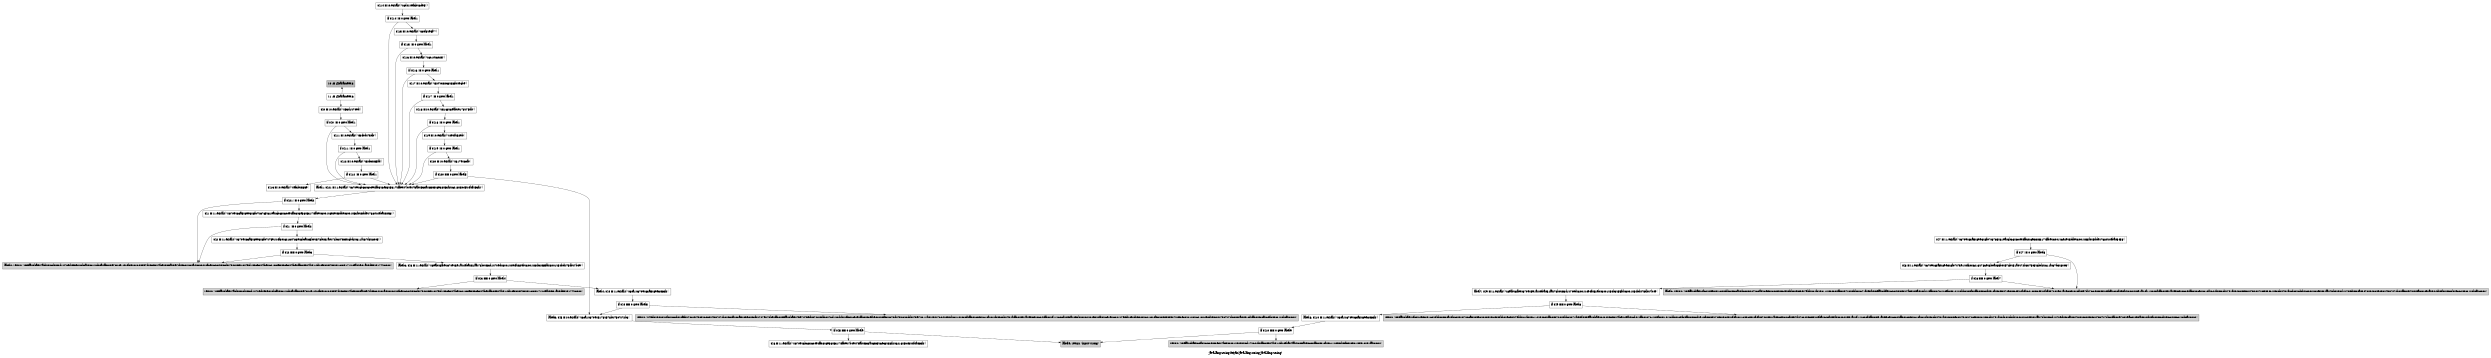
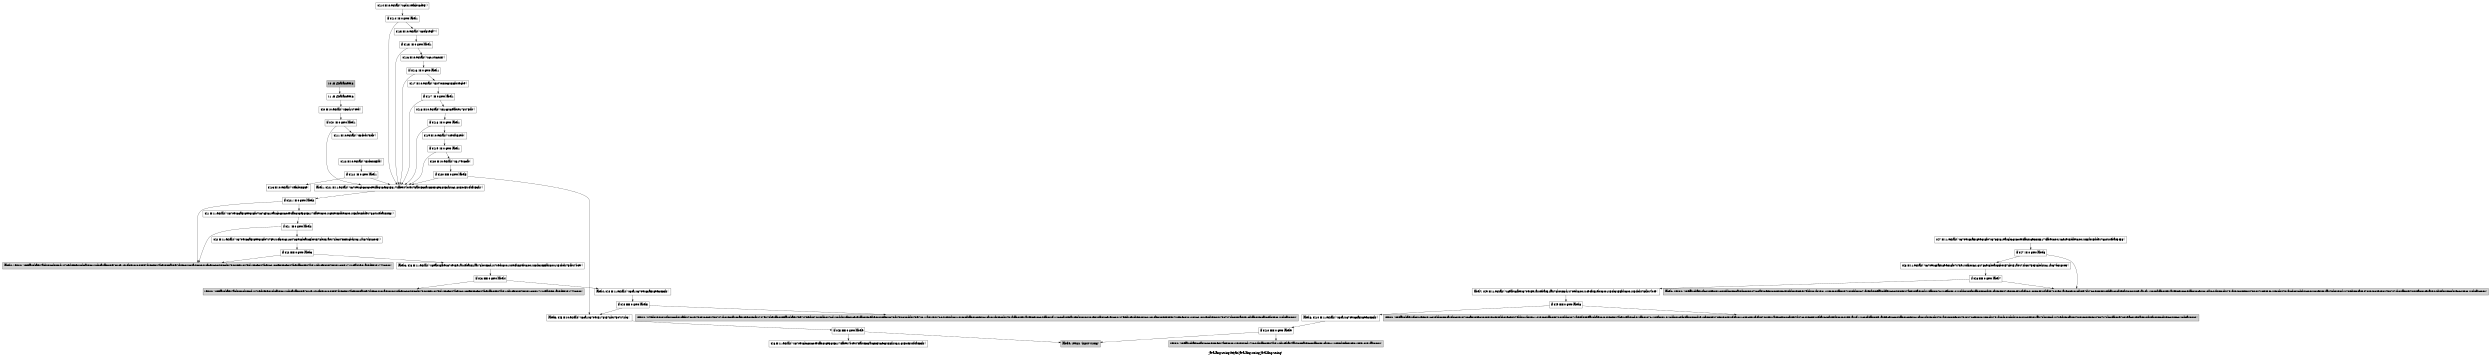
(342, 91) -> (340, 89)
(355, 149) -> none
